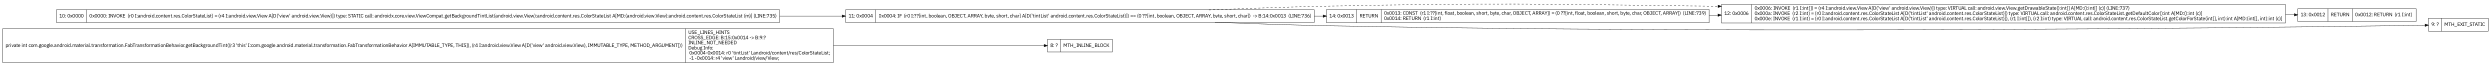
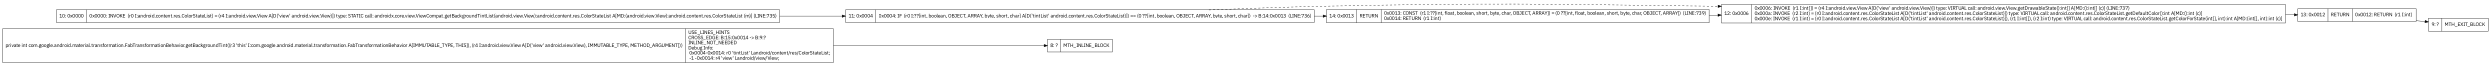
(2465, 25) -> (2465, 25)
(1820, 30) -> (2421, 21)
